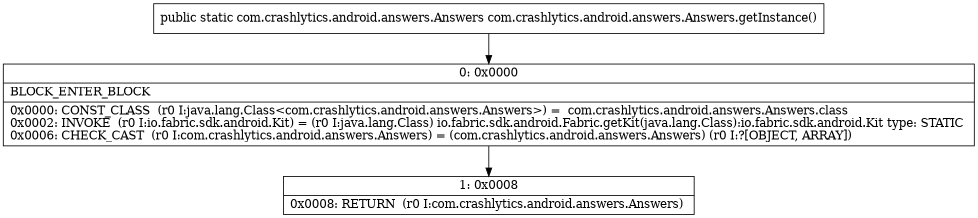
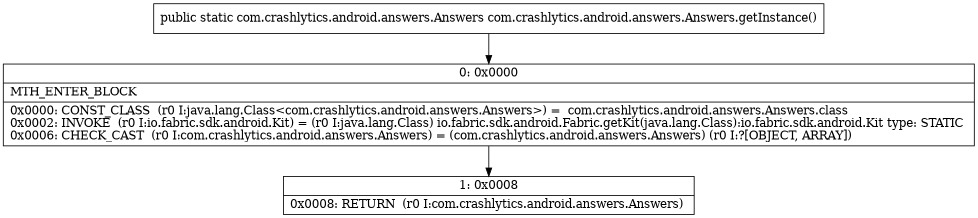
(80, 92) -> (74, 92)
